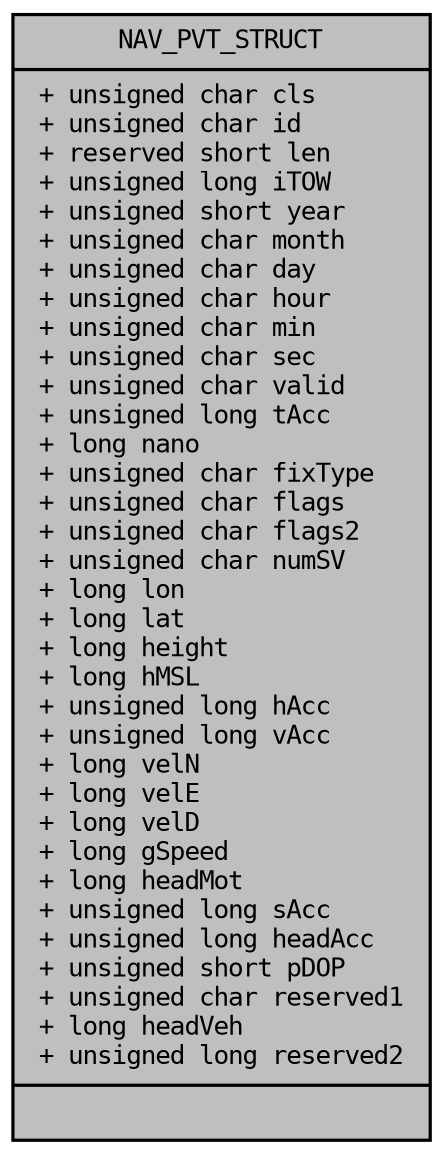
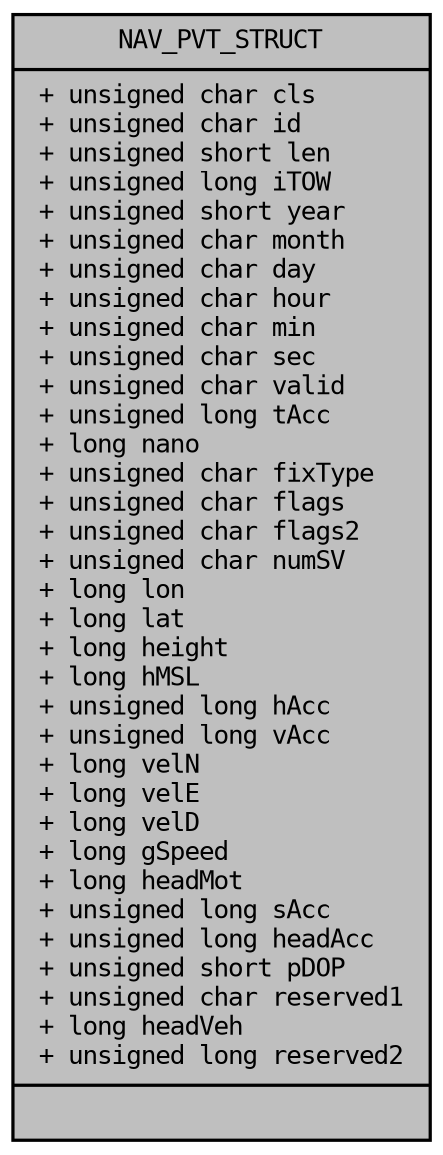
(186, 154) -> (186, 154)
